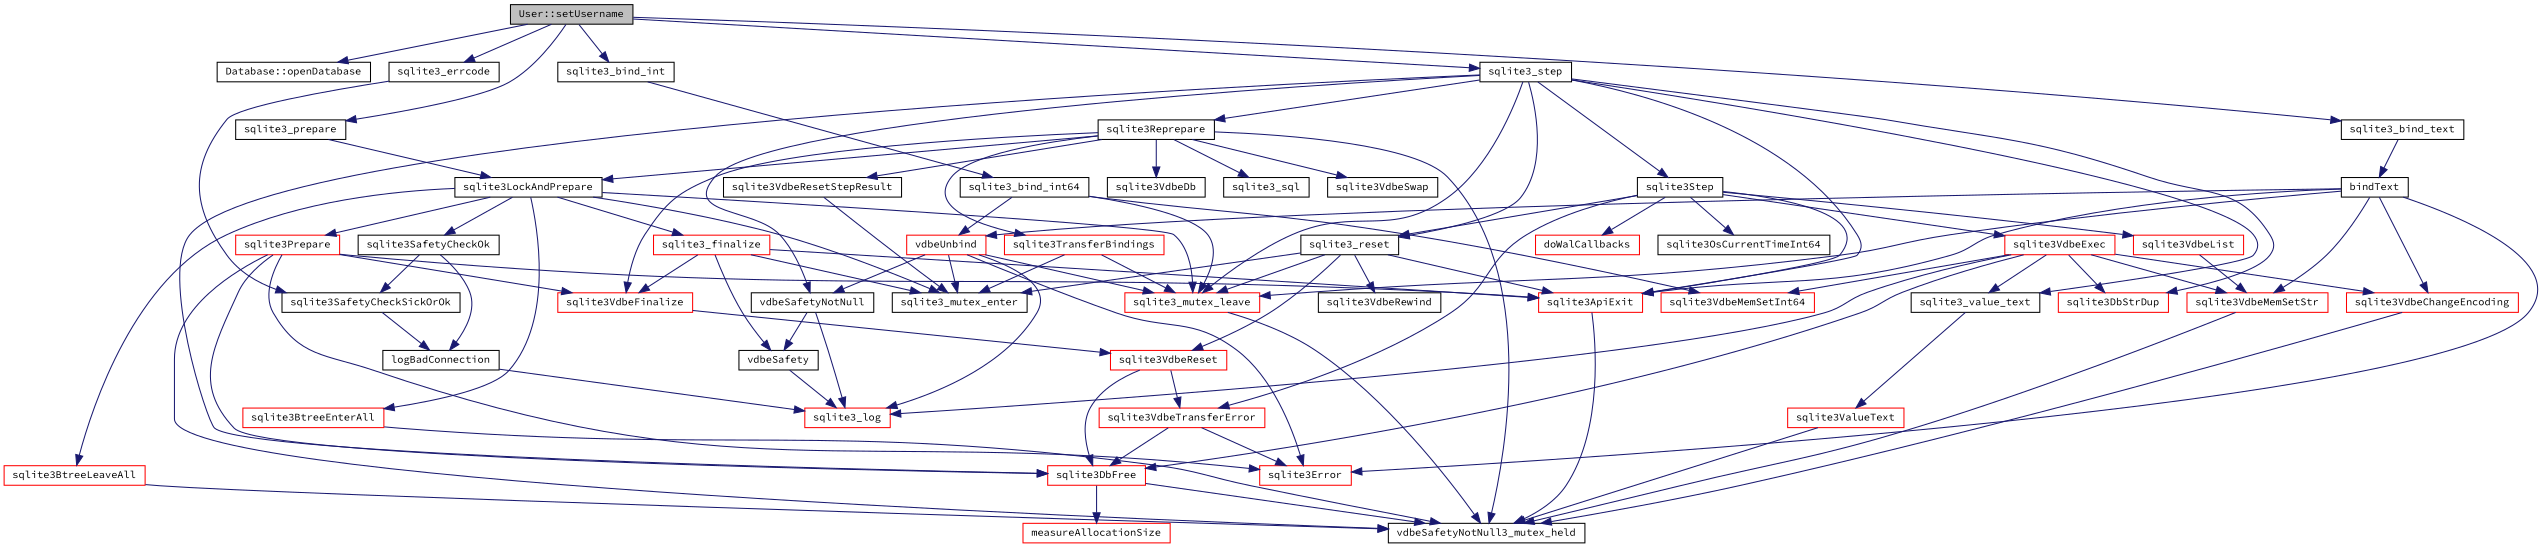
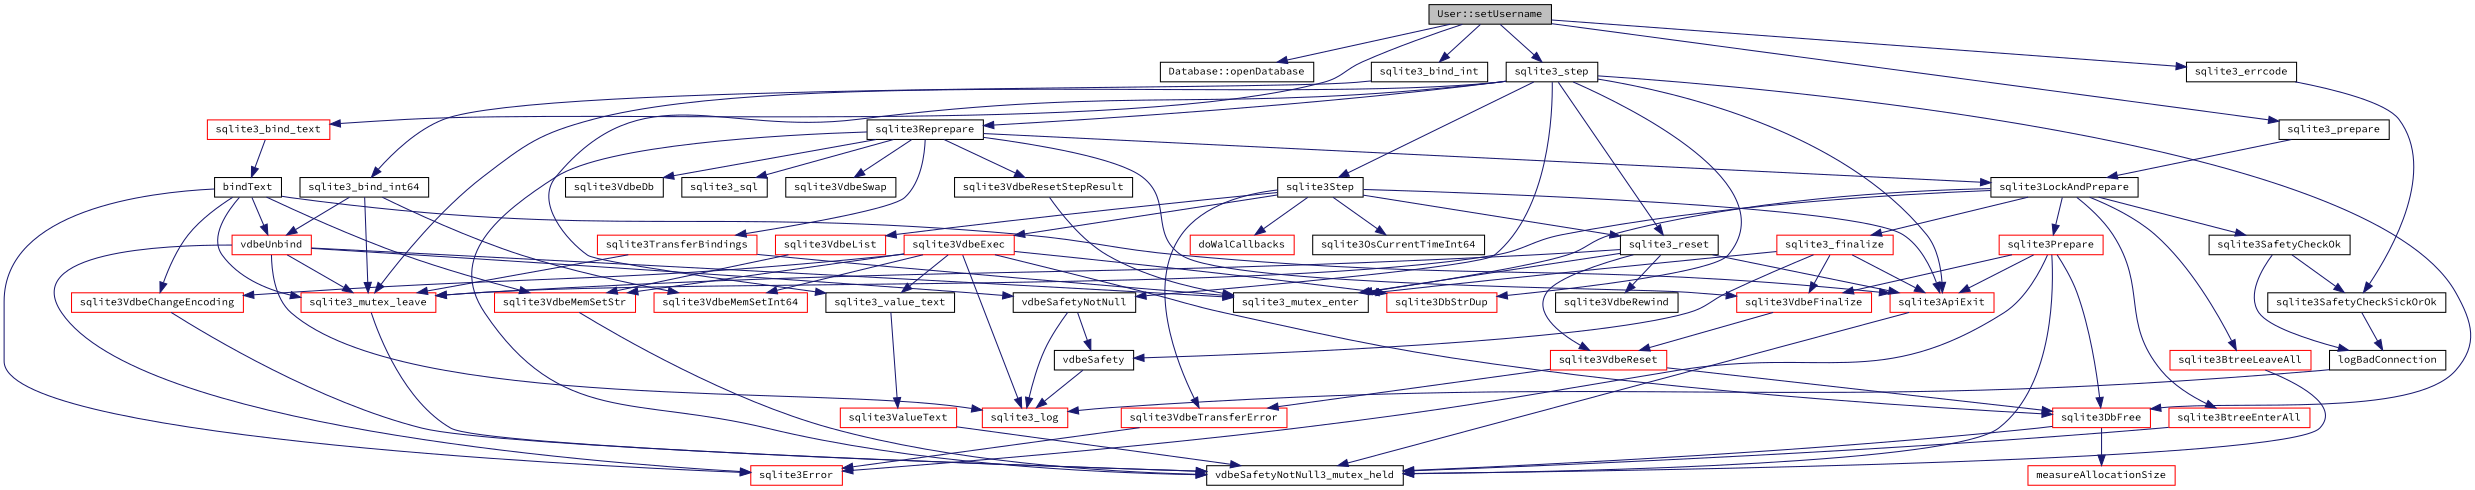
(2403, 130) -> (269, 130)
(1144, 444) -> none
